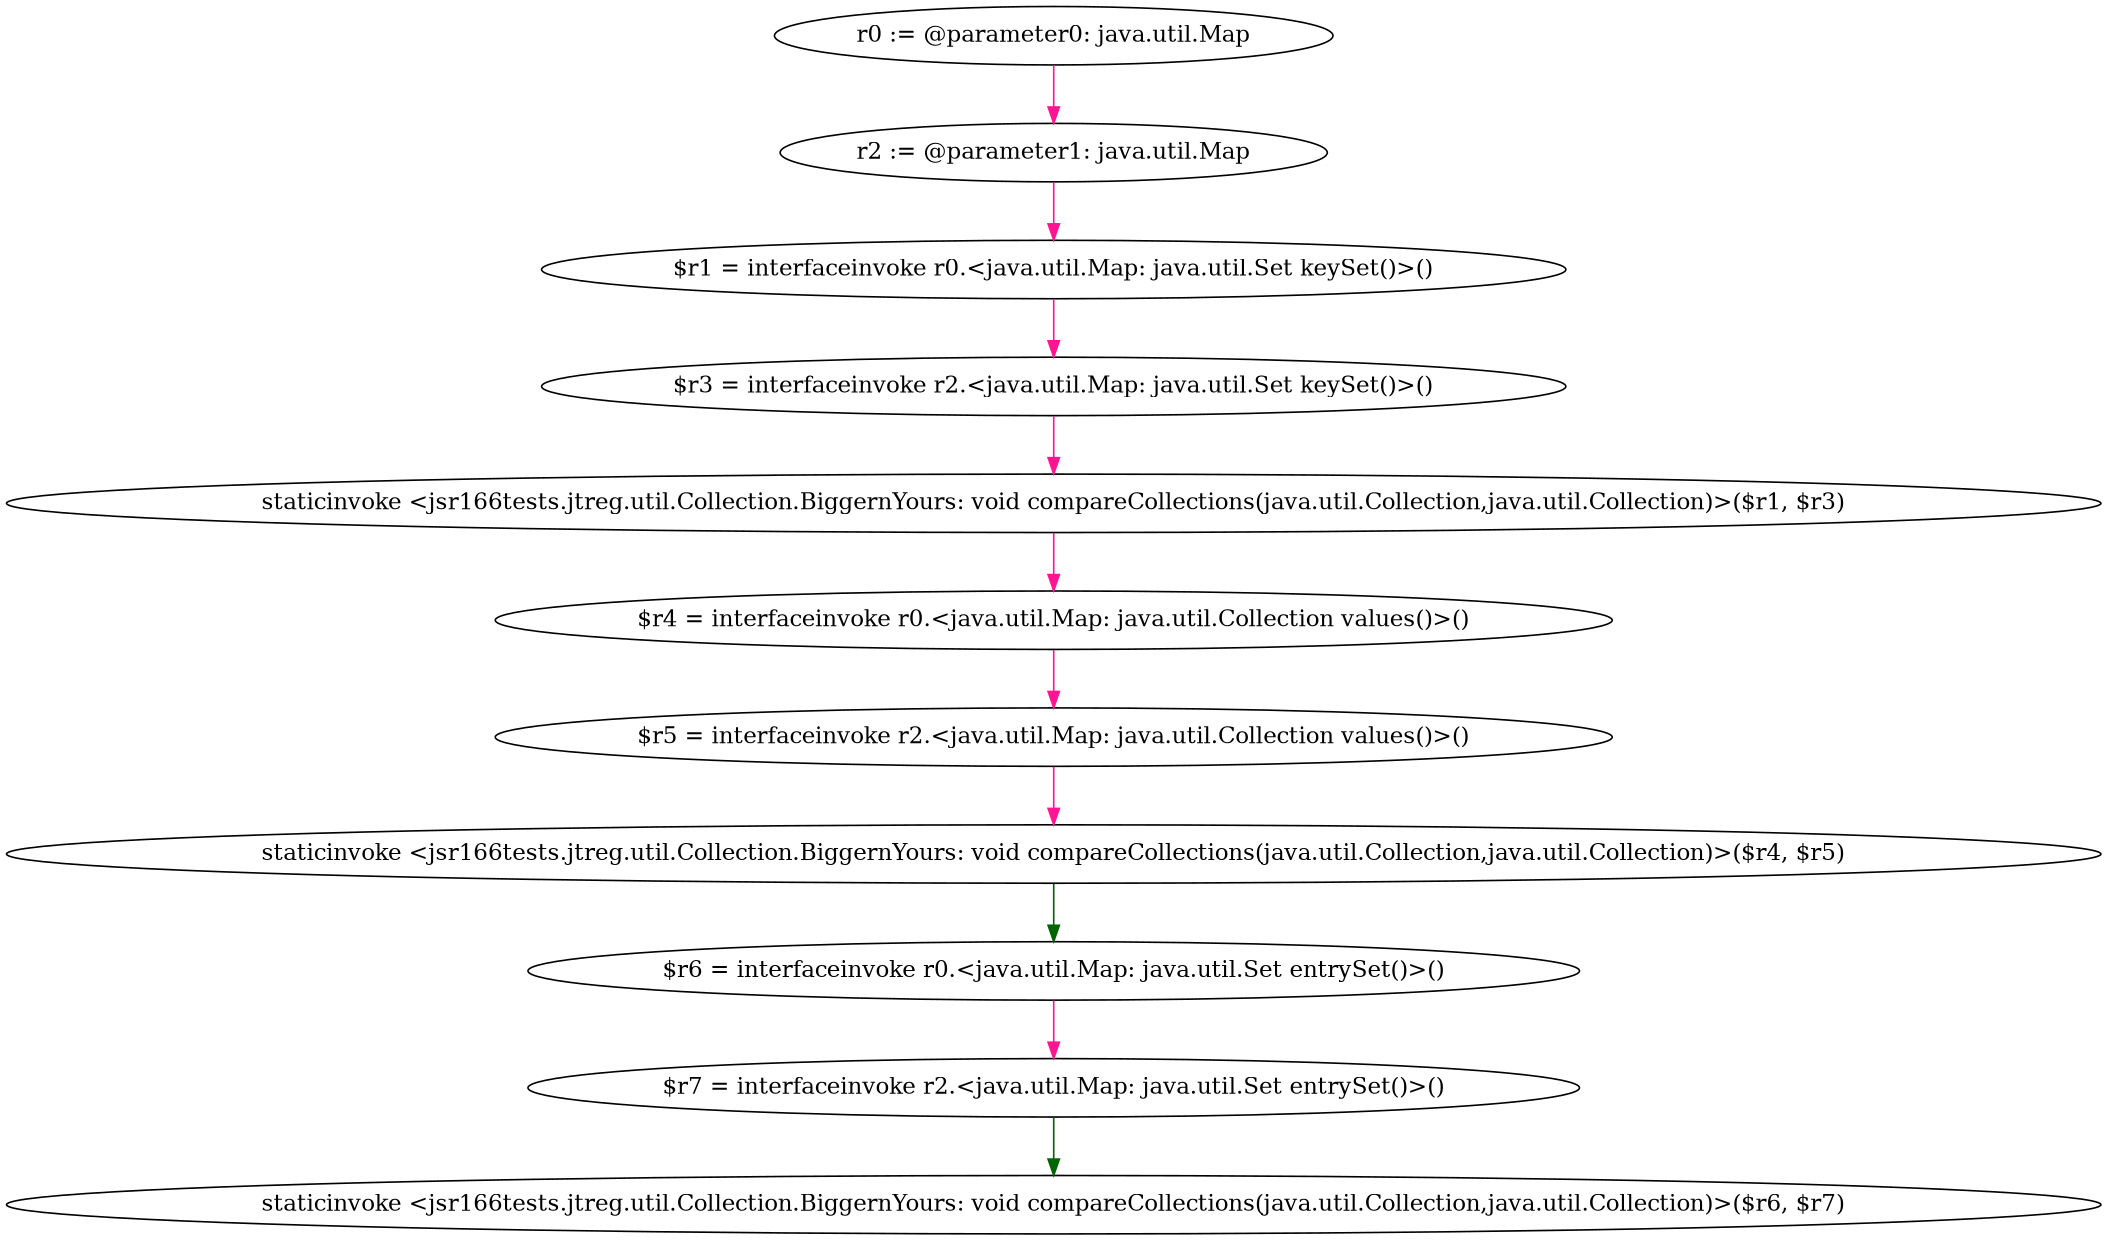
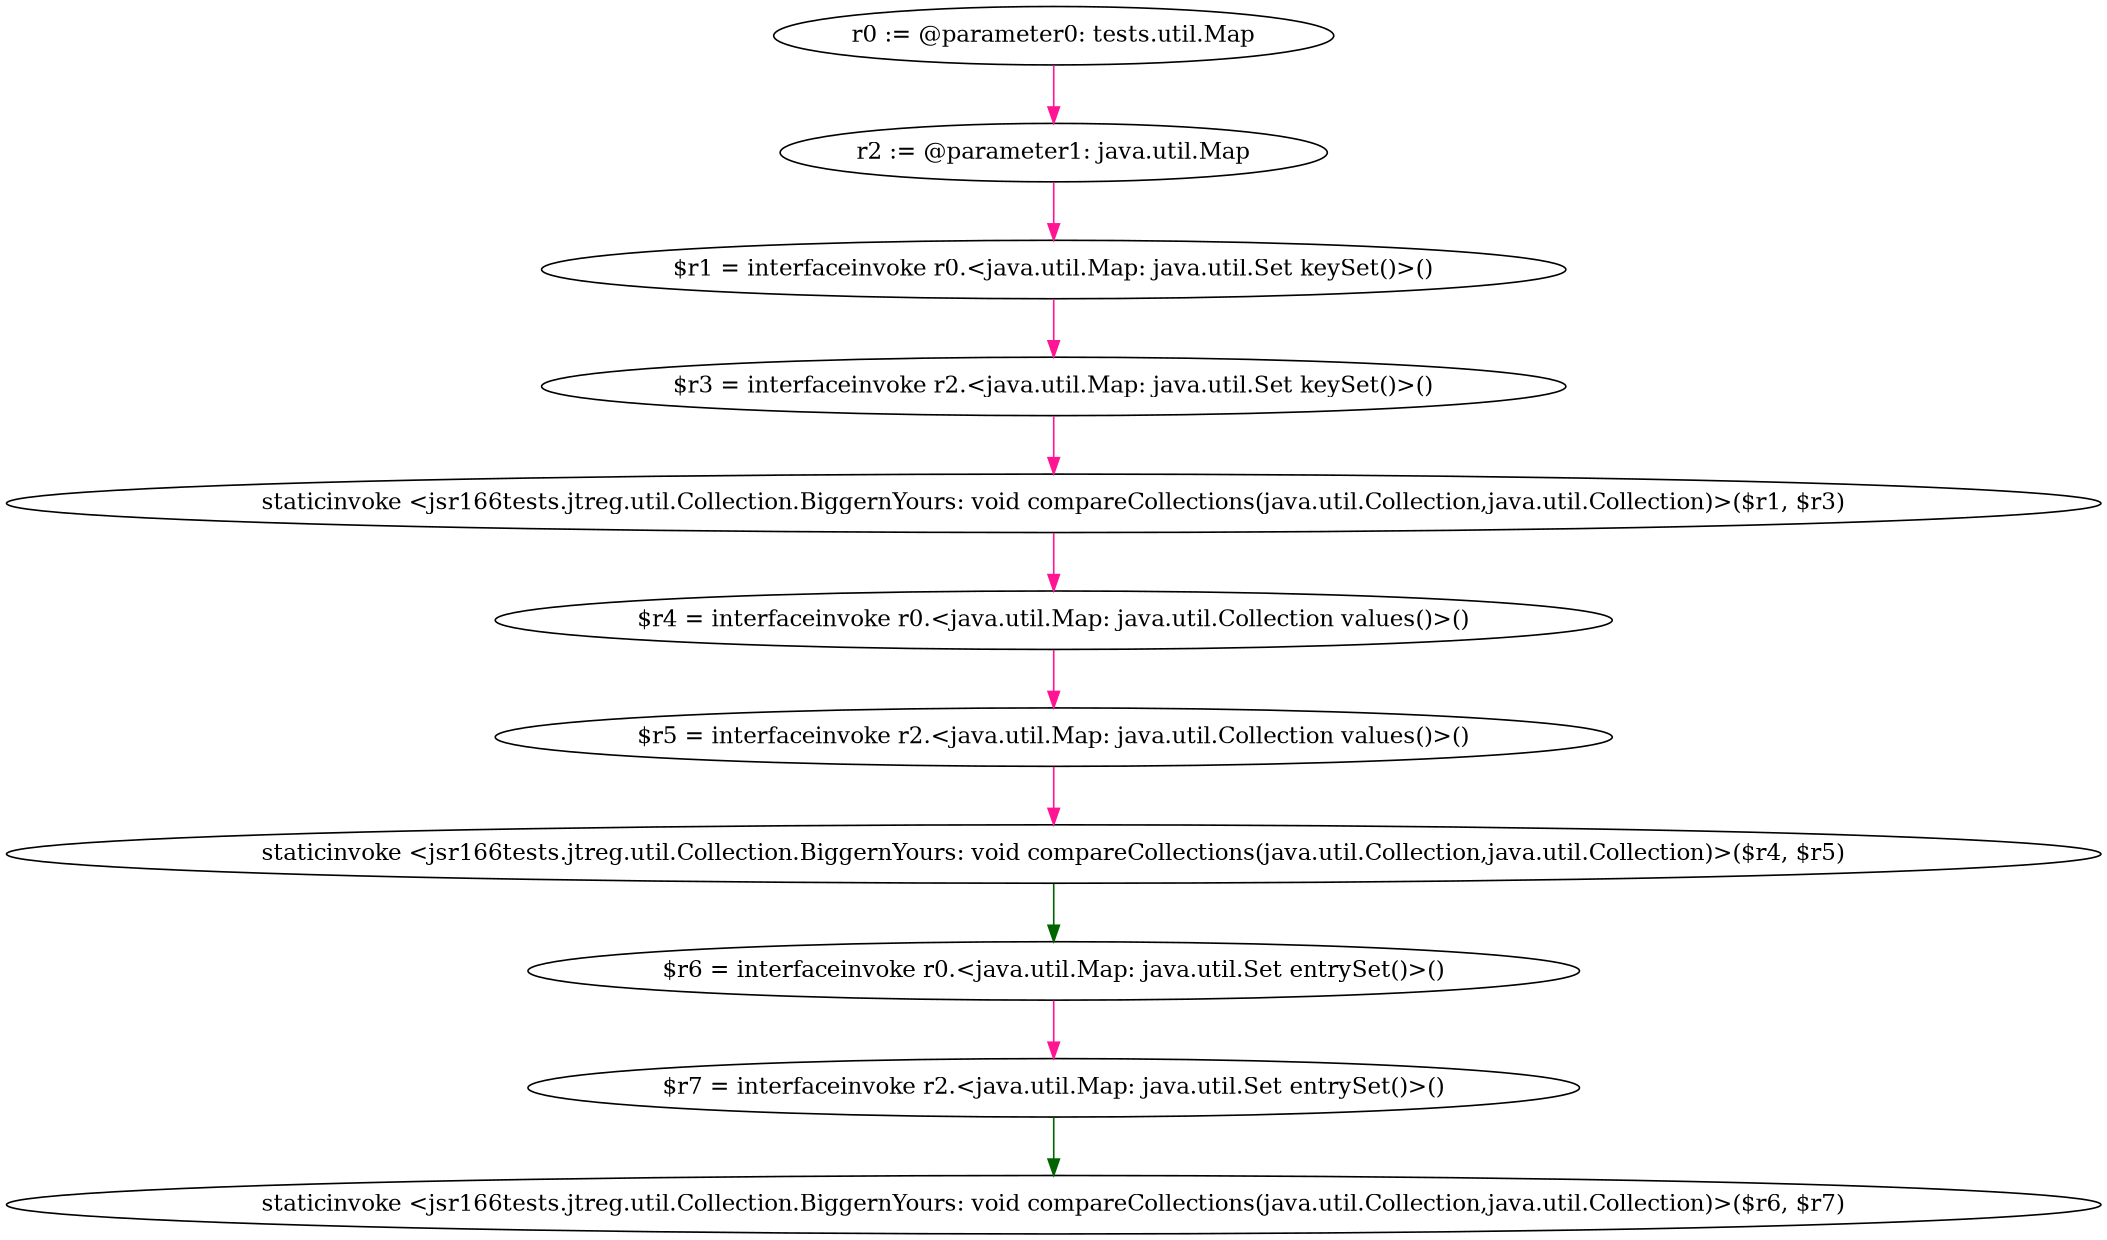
(1054, 36) -> (1054, 36)
